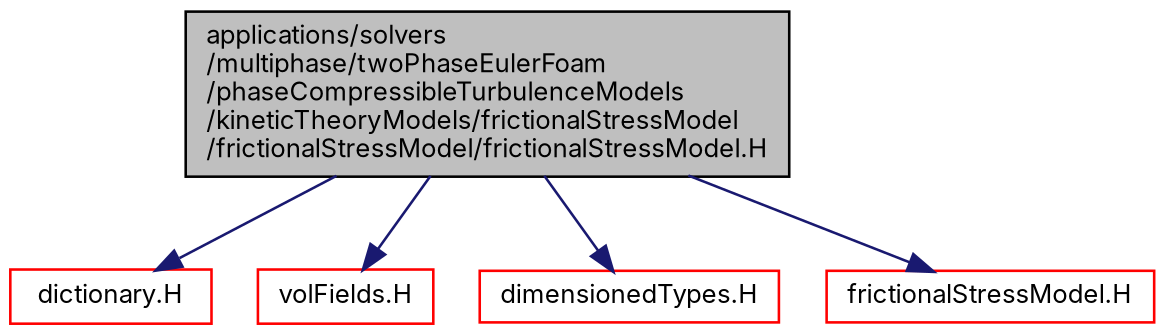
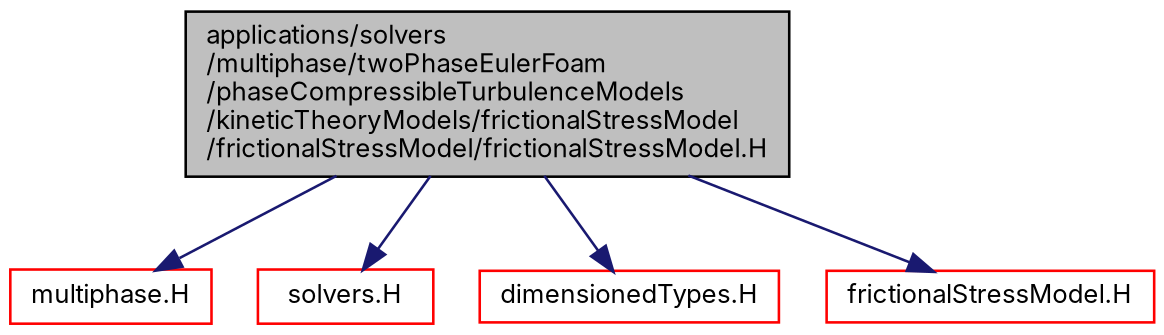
(111, 297) -> (111, 297)
(346, 297) -> (346, 297)
